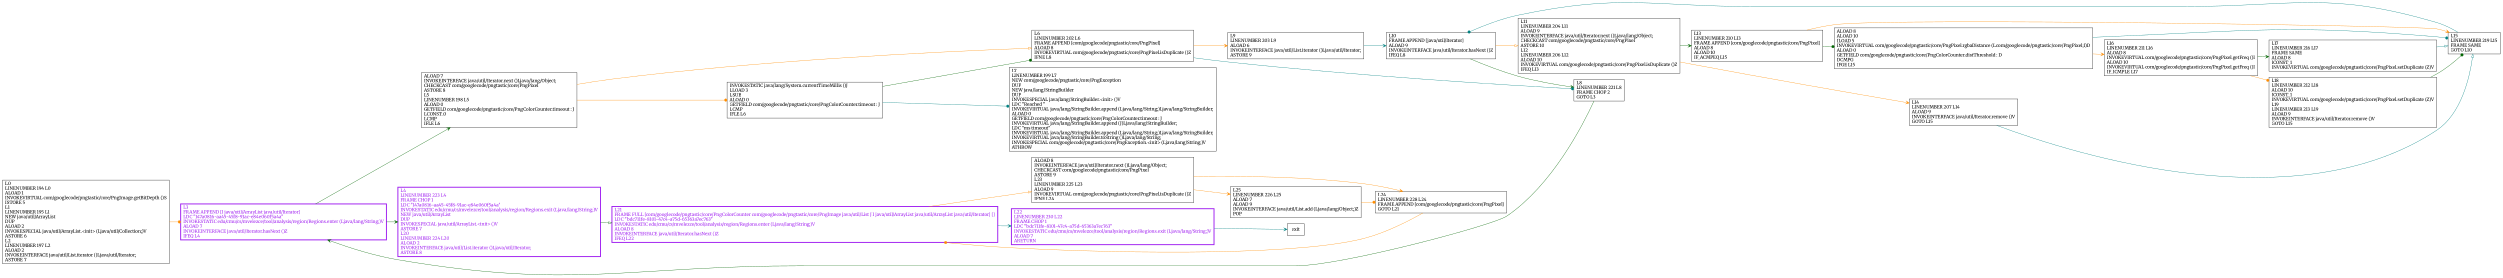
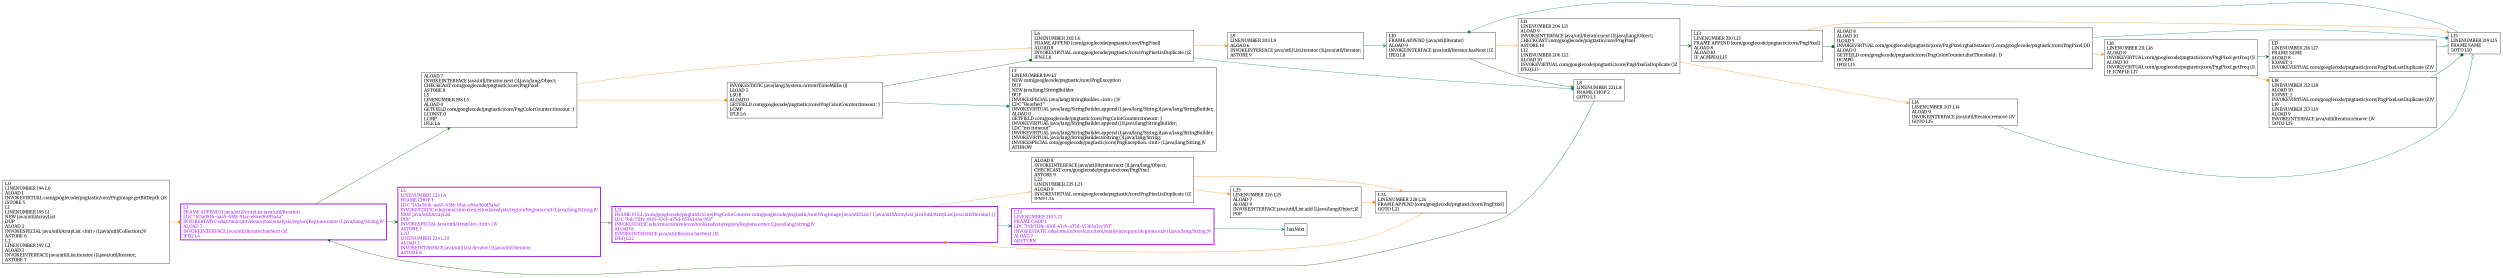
(1296, 230) -> (1296, 230)
